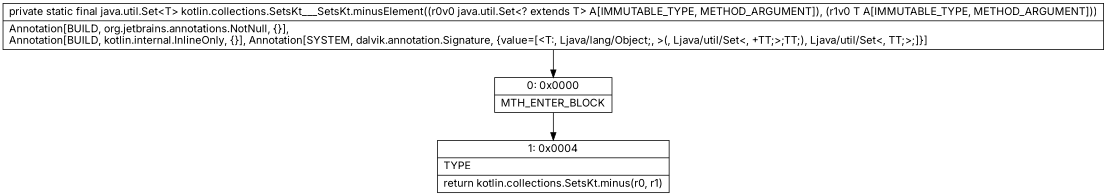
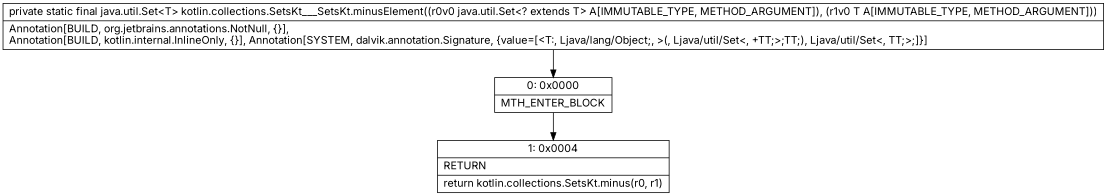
(458, 166) -> (465, 166)
